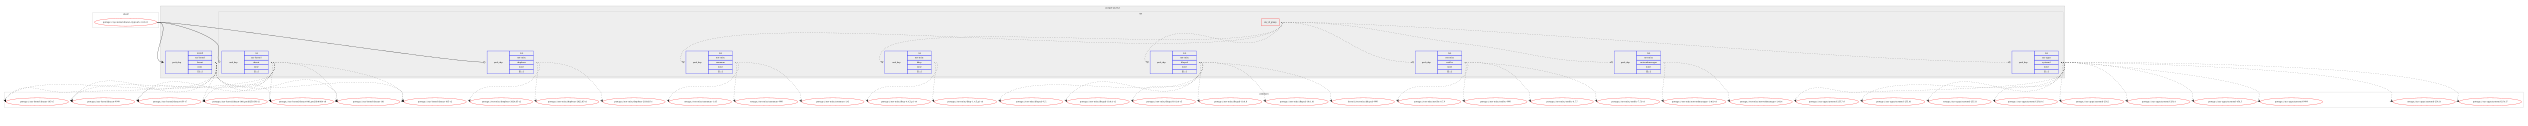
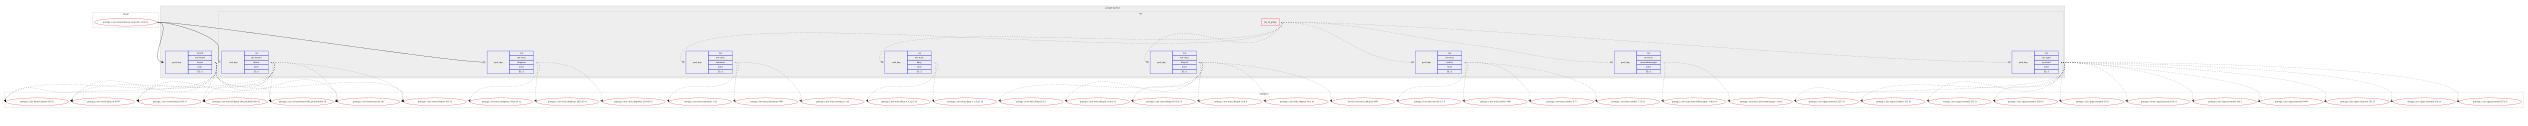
(2159, 102) -> (2159, 102)
none -> (2358, 102)
